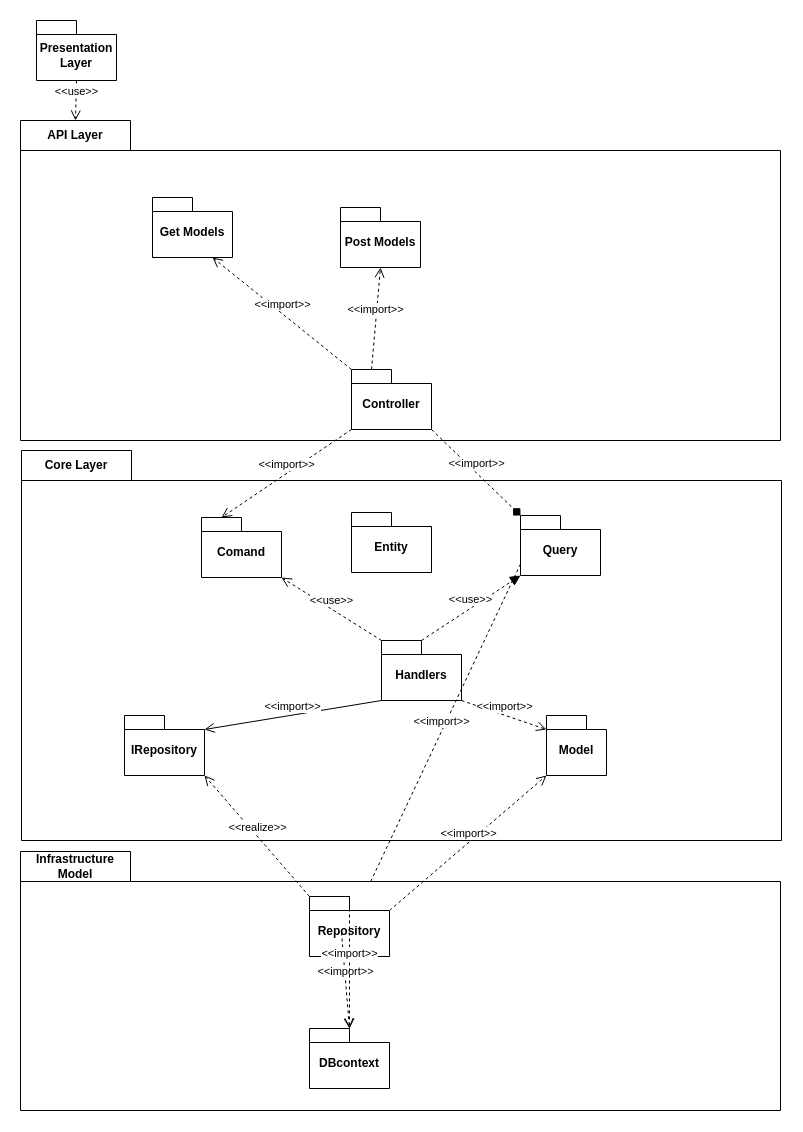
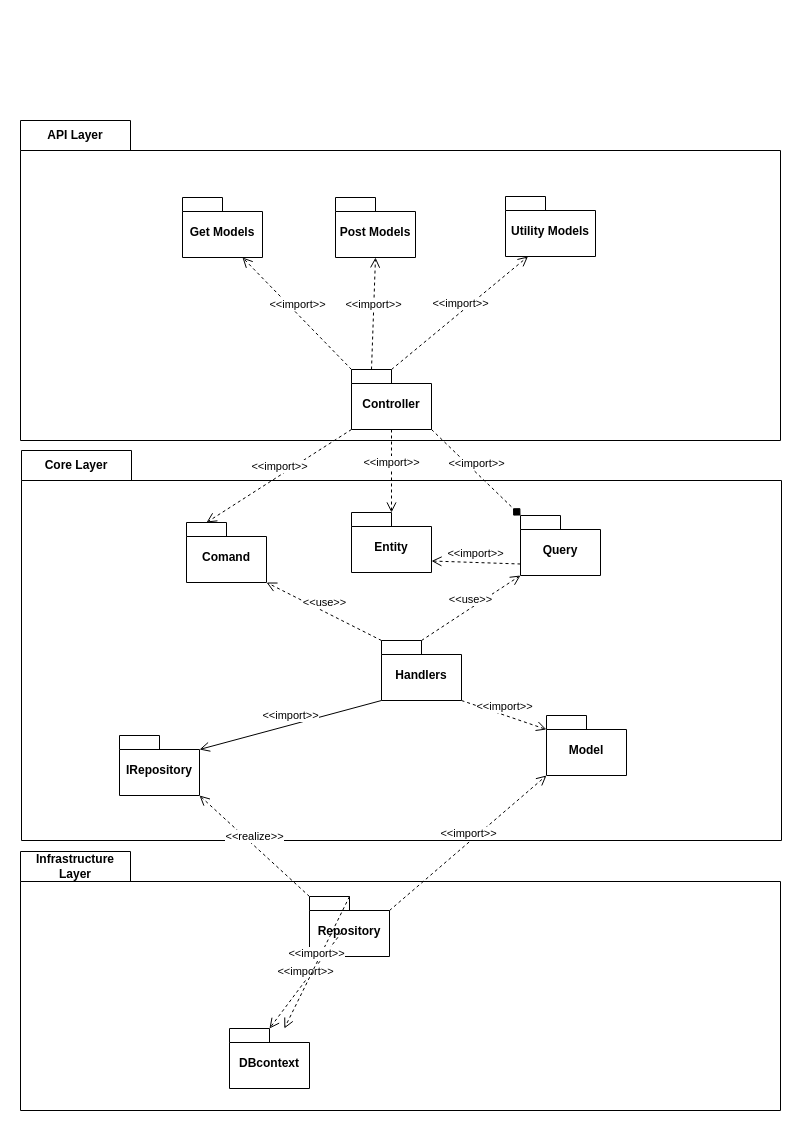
(77, 51) -> none
(76, 99) -> none
none -> (551, 227)
(193, 228) -> (223, 228)
(381, 238) -> (376, 228)
none -> (459, 314)
none -> (392, 470)
(242, 548) -> (227, 553)
(508, 584) -> (514, 580)
(441, 732) -> (477, 563)
(165, 746) -> (160, 766)
(577, 746) -> (587, 746)
(76, 867) -> (76, 867)
(350, 1059) -> (270, 1059)
